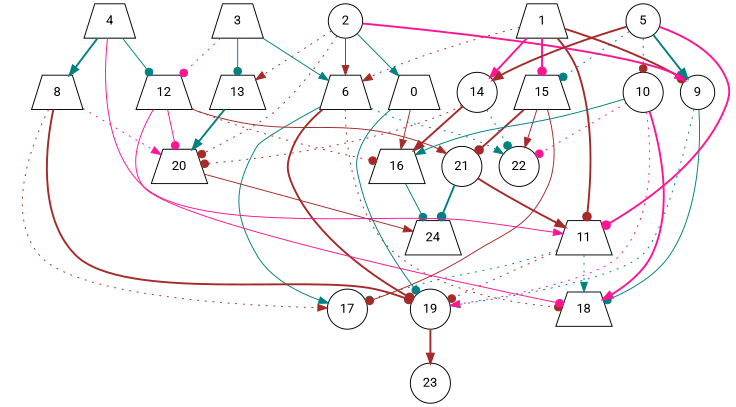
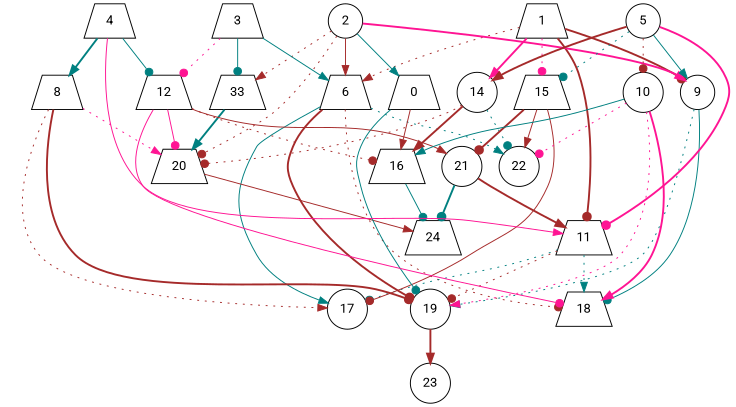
(542, 53) -> (542, 53)
(667, 53) -> (667, 53)
(238, 92) -> (238, 92)
